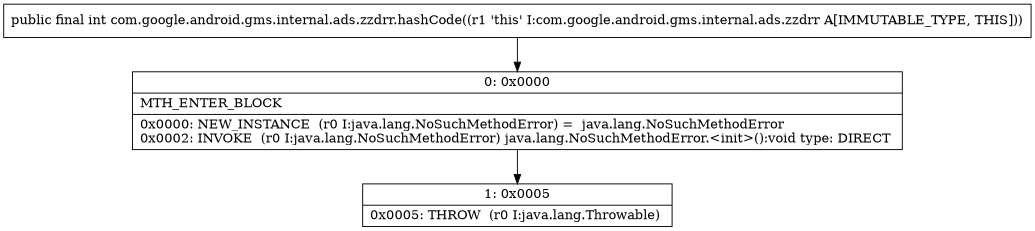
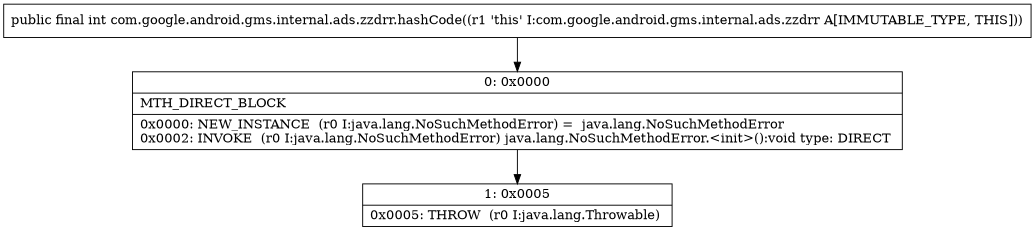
(211, 103) -> (213, 103)
